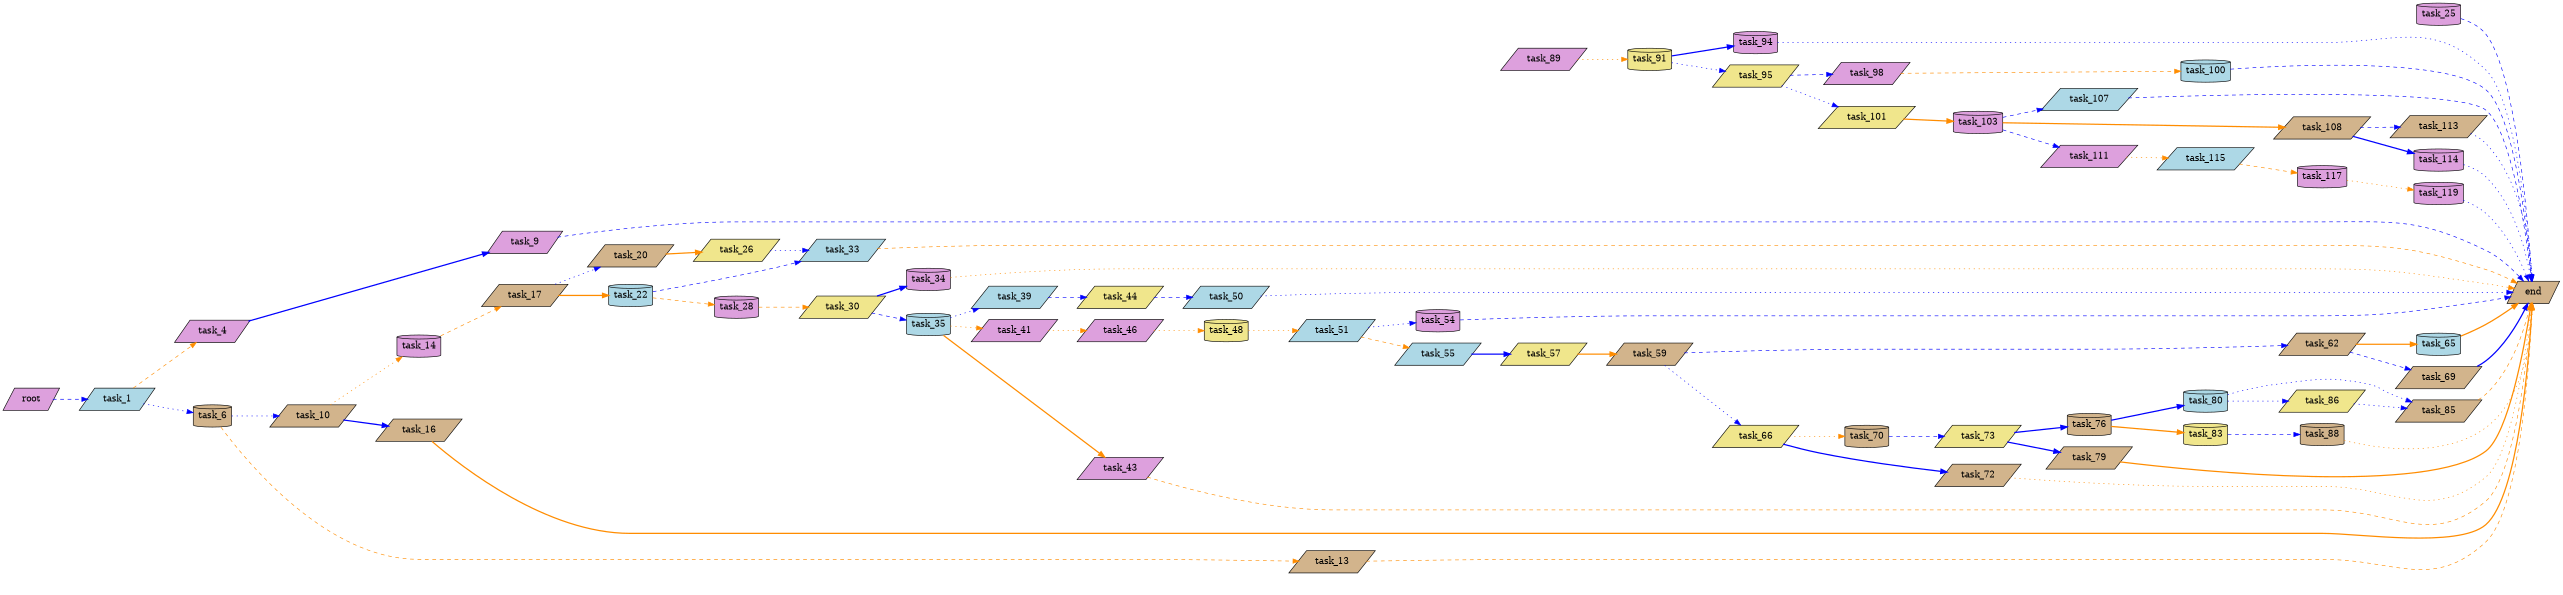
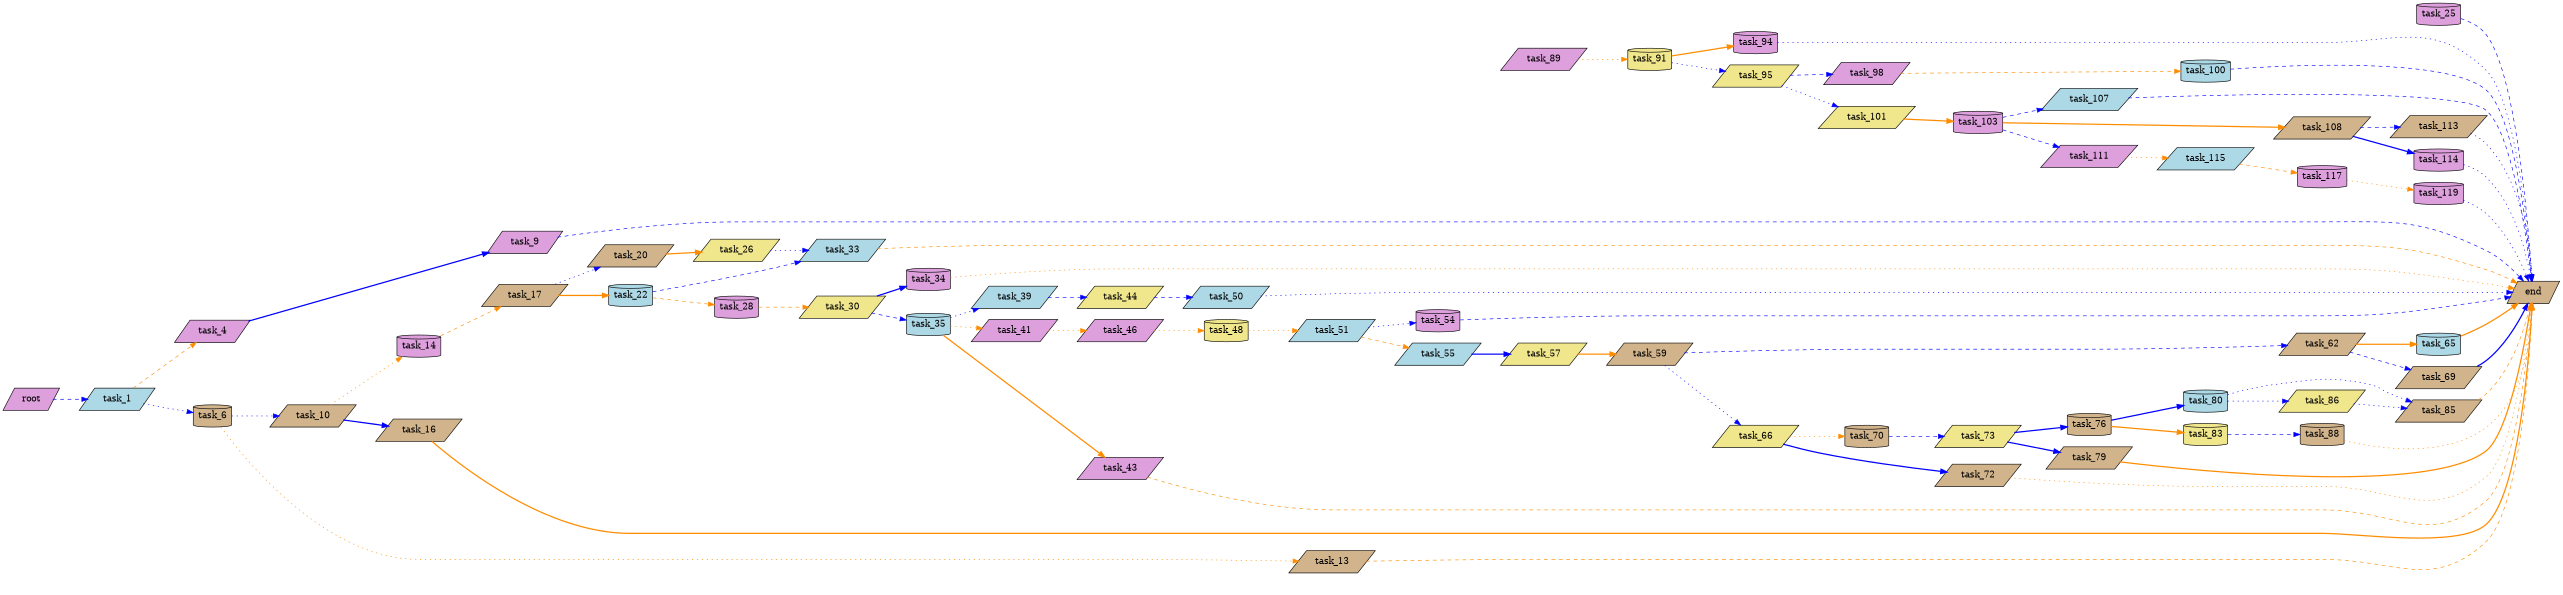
(1700, 51) -> (1700, 51)
(733, 559) -> (733, 559)
